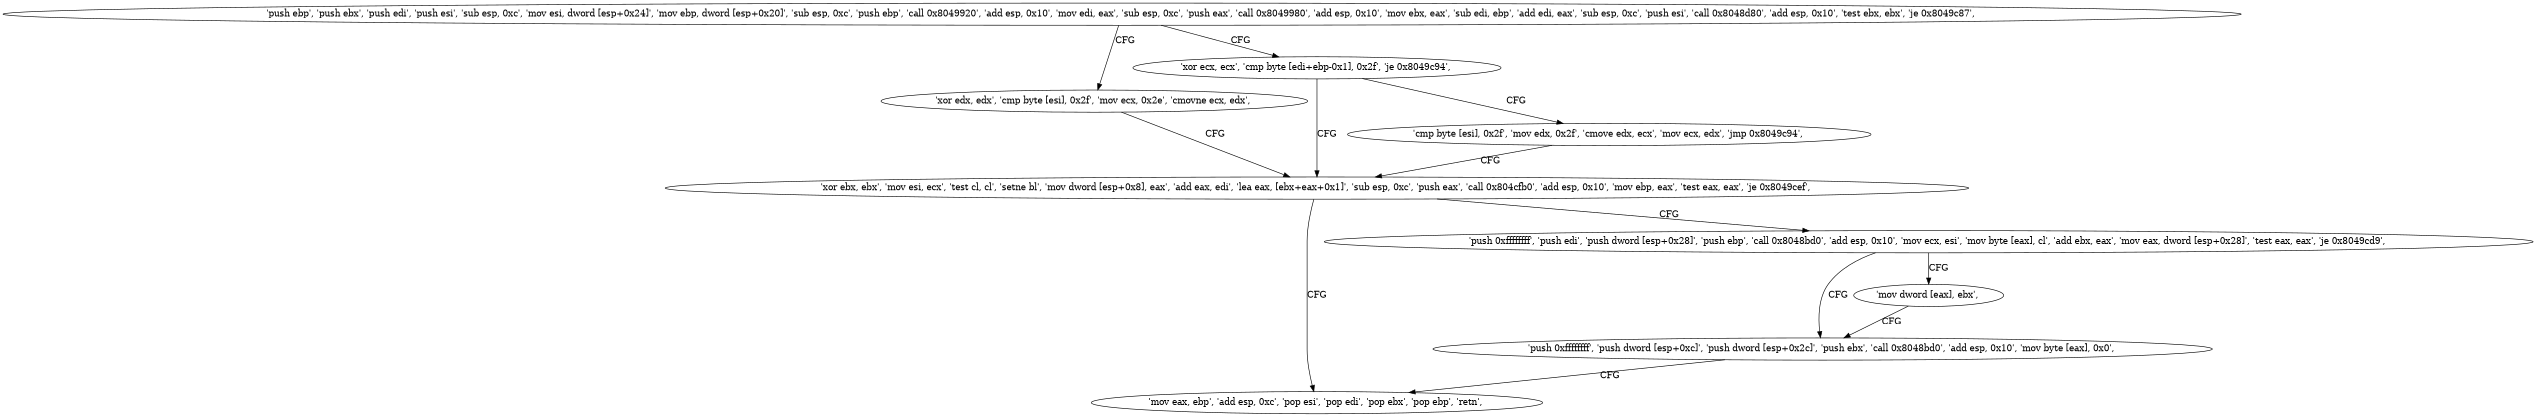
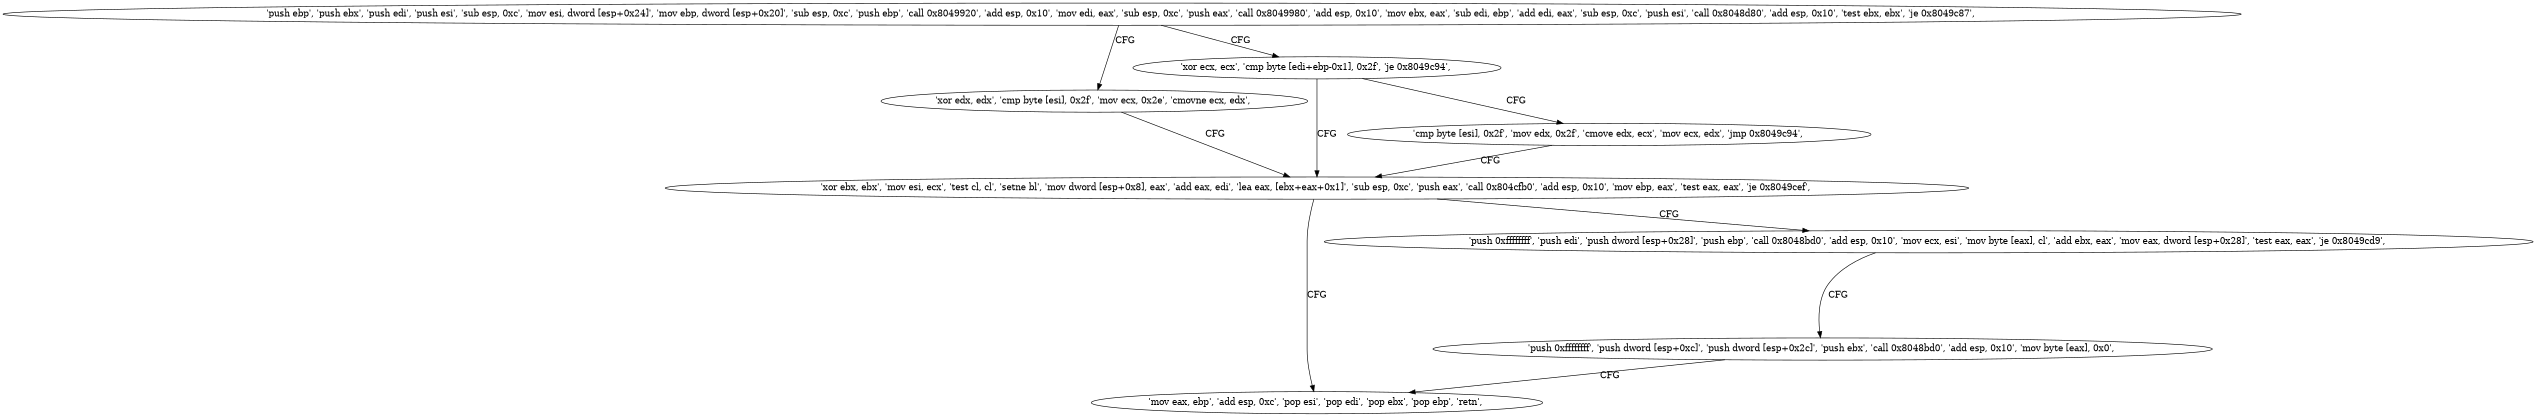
(1929, 295) -> none
